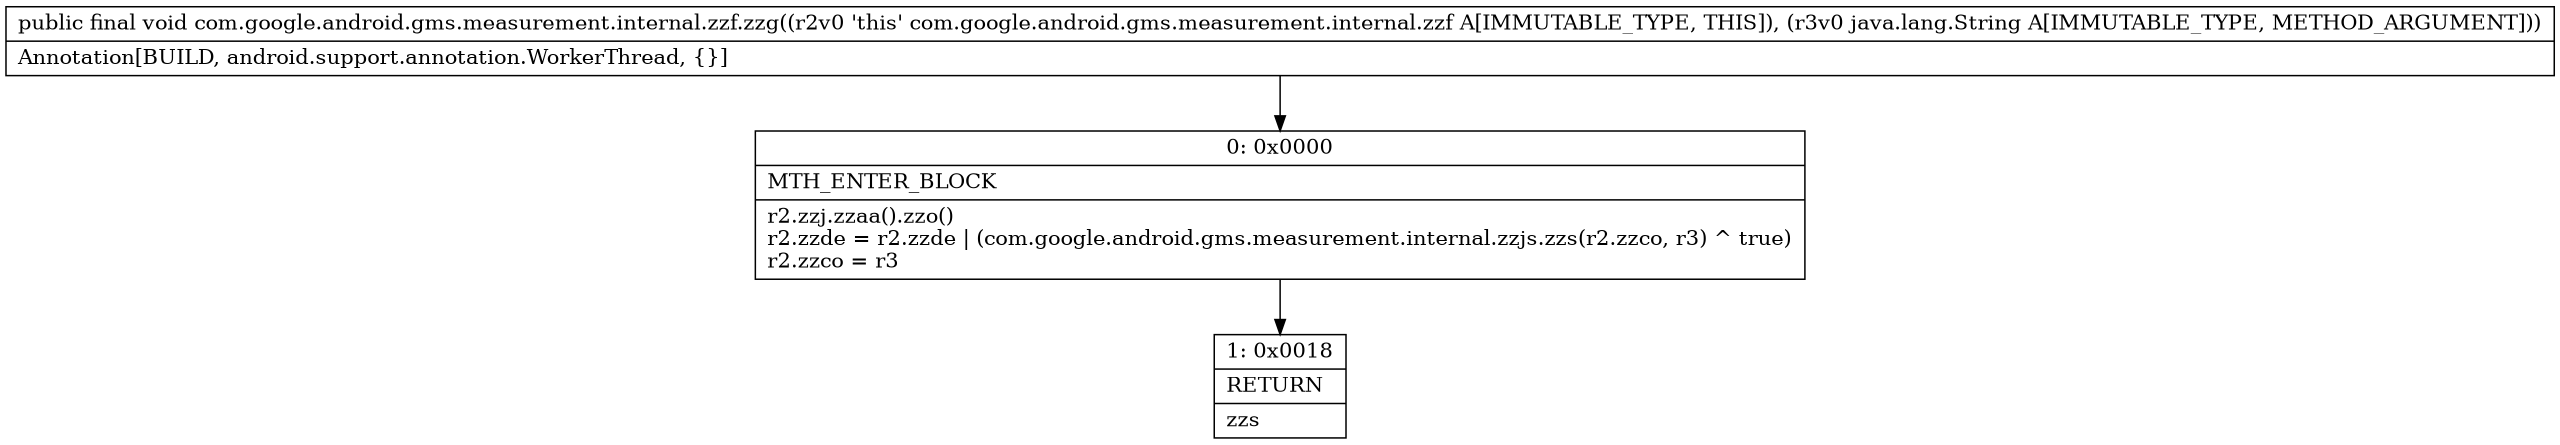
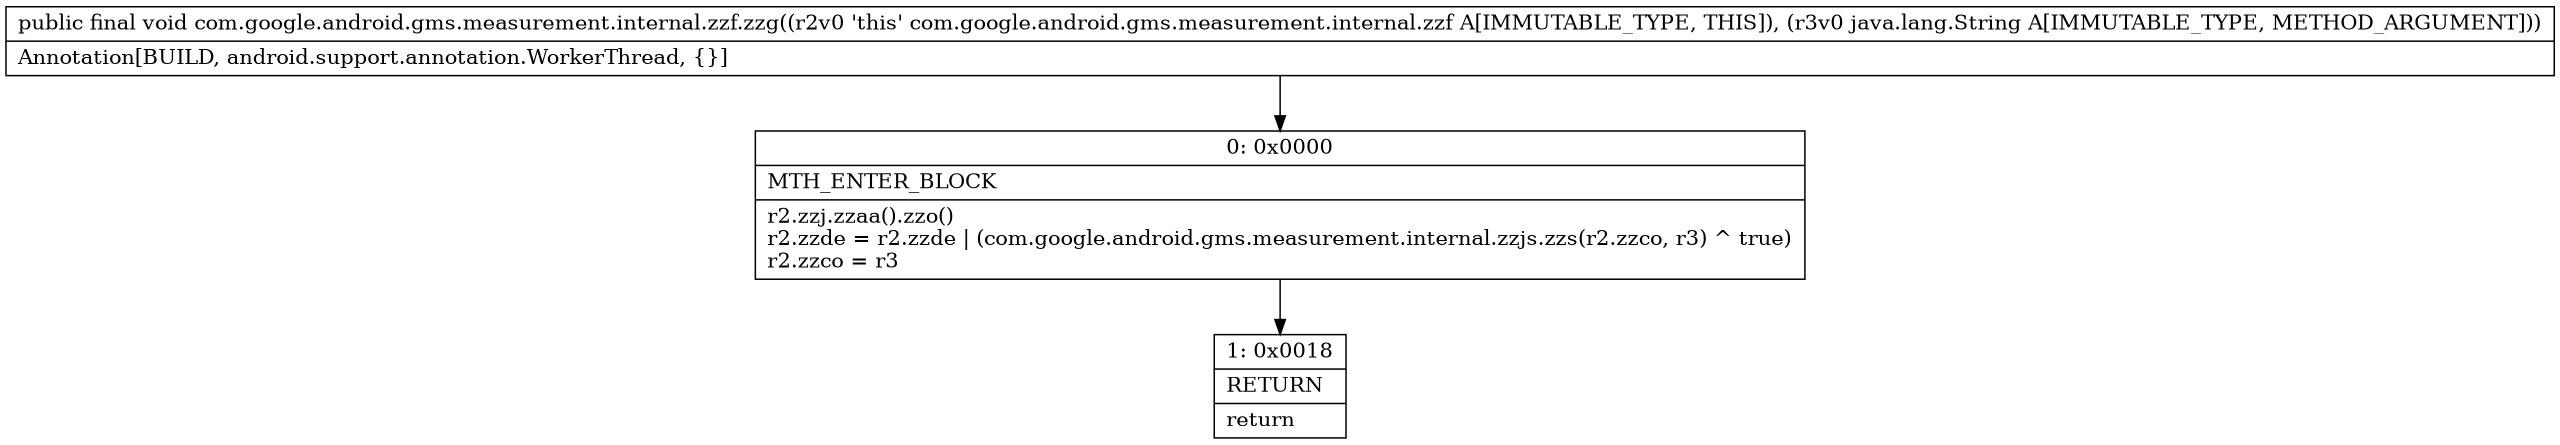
(1243, 420) -> (1261, 420)
